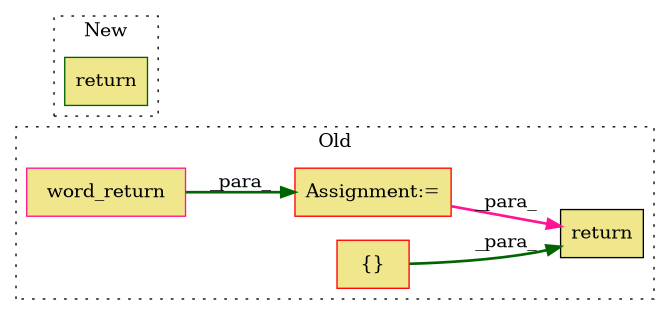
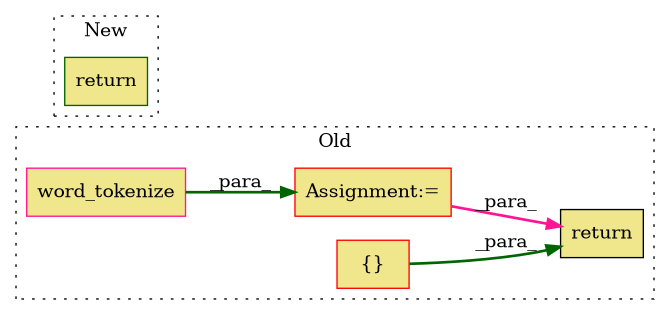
(106, 192) -> (106, 192)
